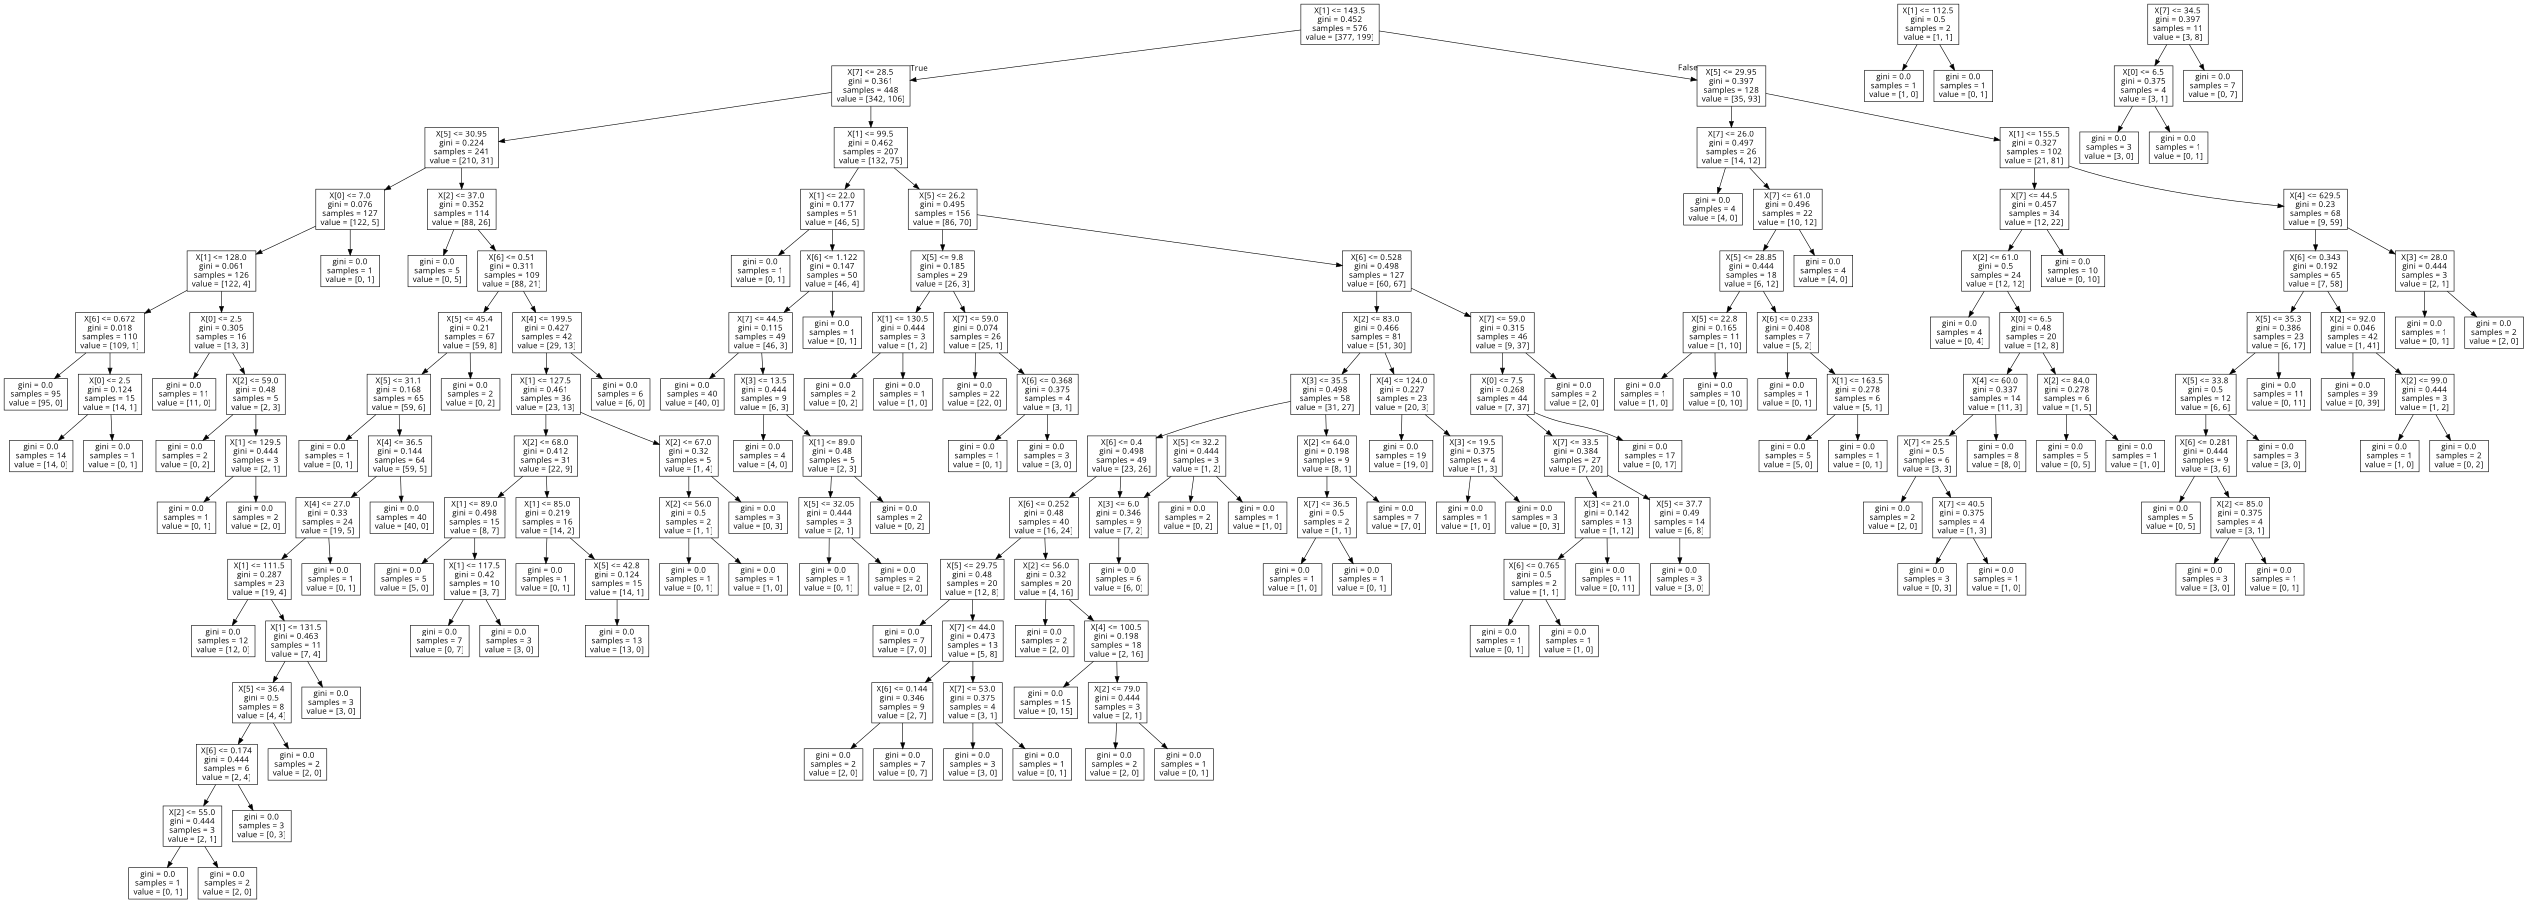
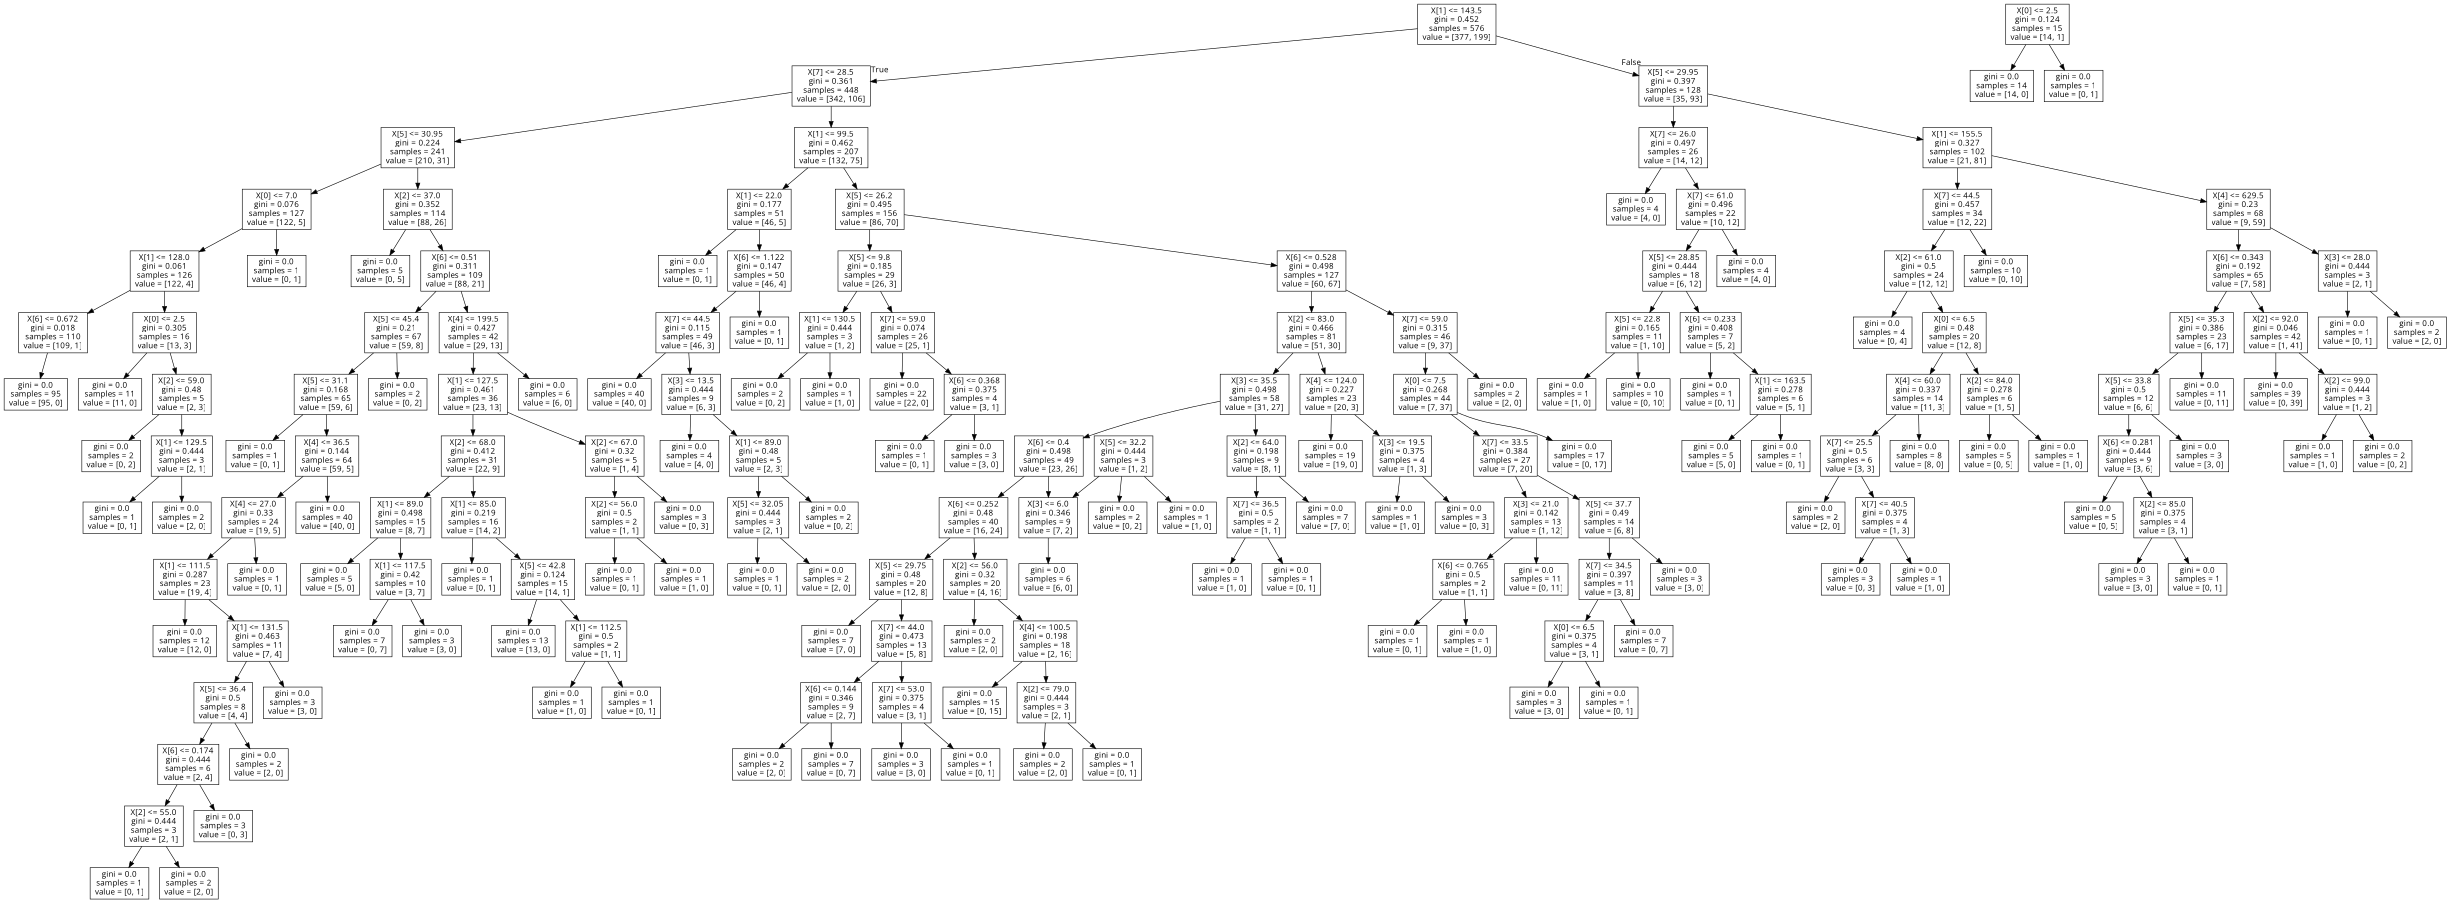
(110, 360) -> none
none -> (1609, 546)
none -> (568, 608)
